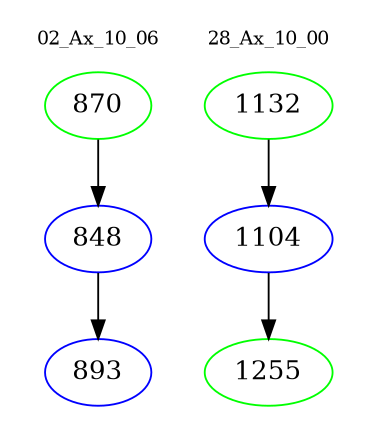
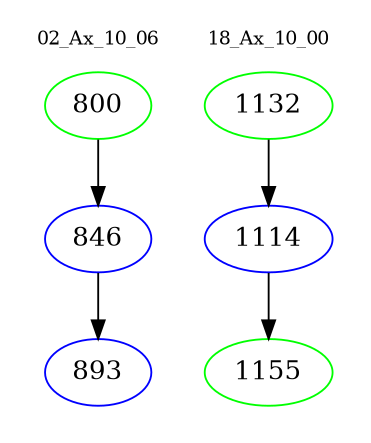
(269, 40) -> (269, 40)
(98, 106) -> (98, 106)
(98, 239) -> (98, 239)
(269, 239) -> (269, 239)
(269, 372) -> (269, 372)
